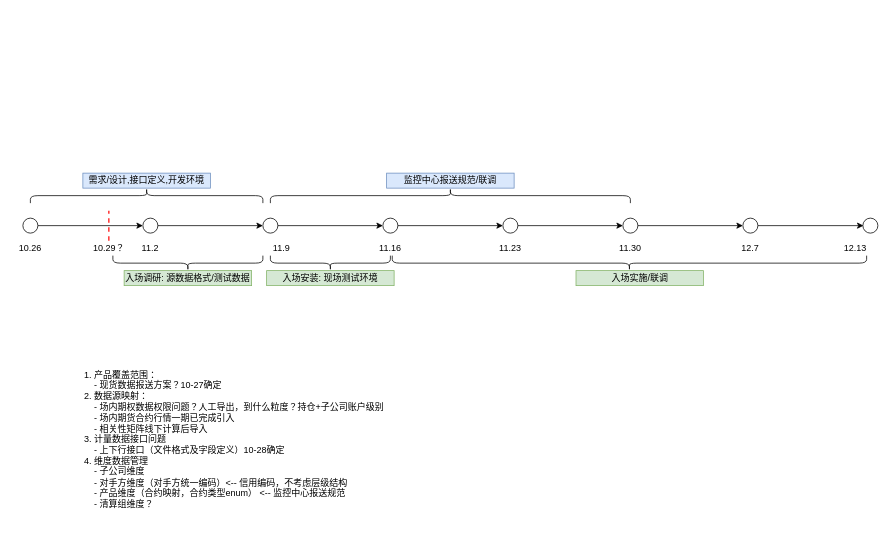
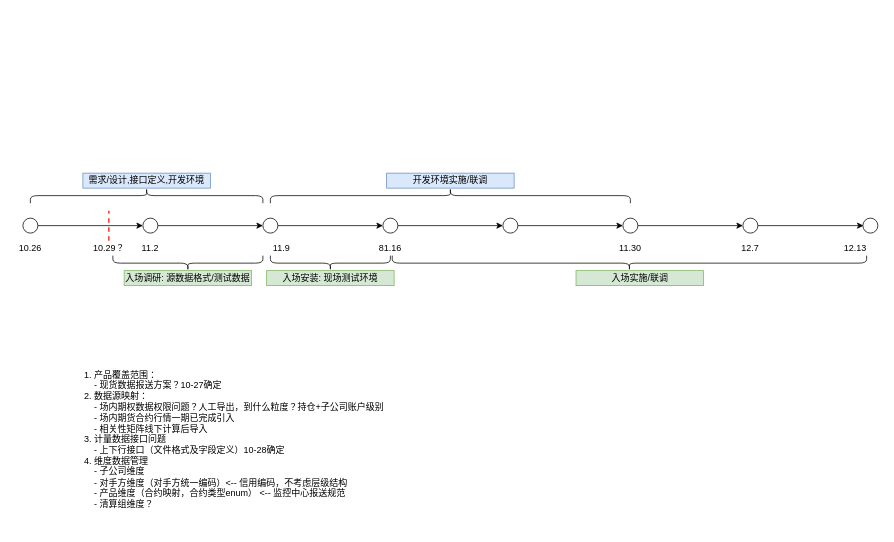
(450, 180) -> (450, 180)
(390, 248) -> (390, 248)
(510, 248) -> none
